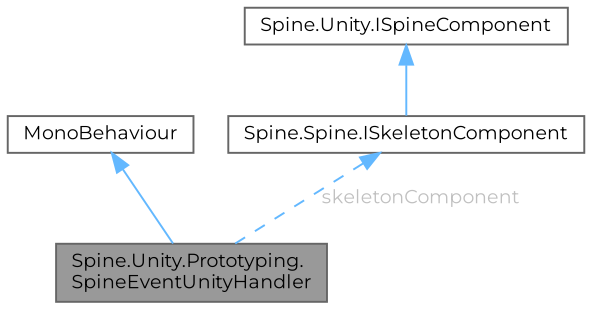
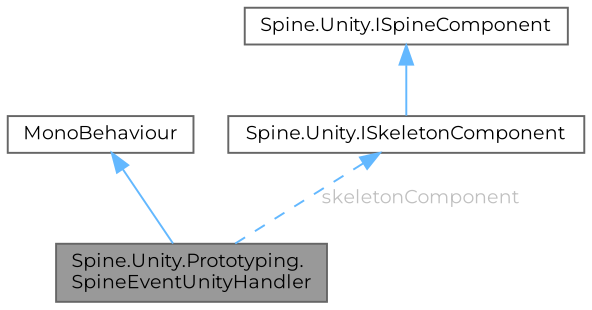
(406, 134) -> (406, 134)
